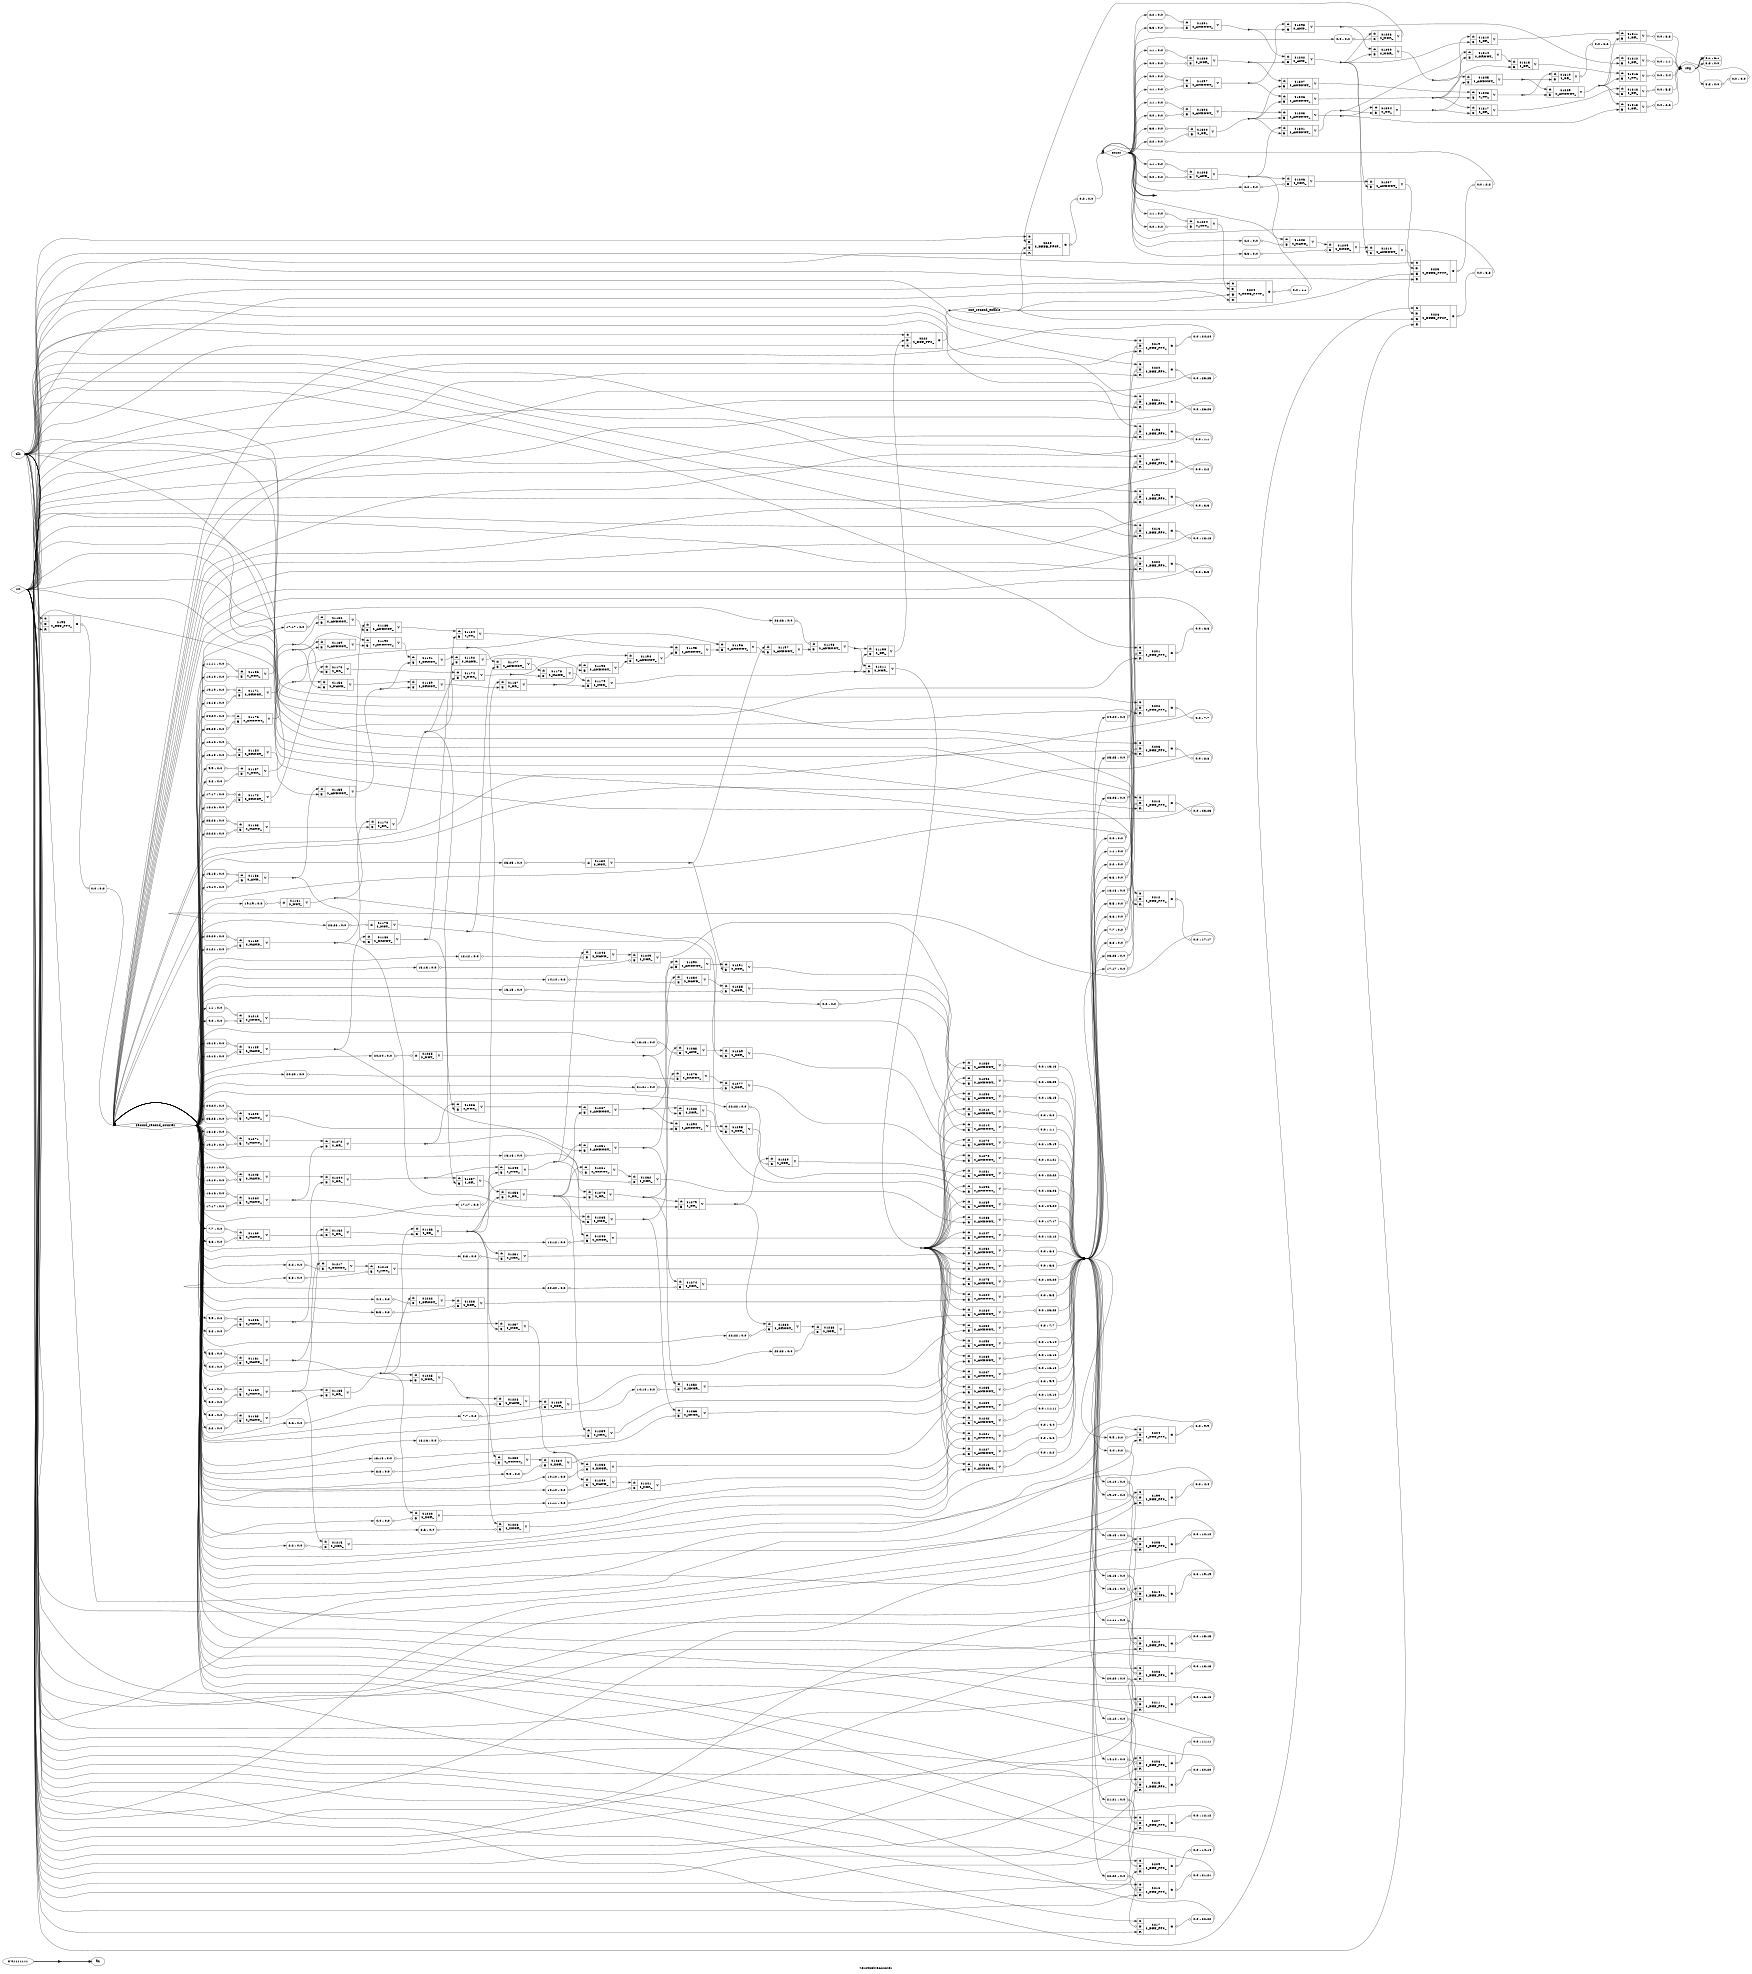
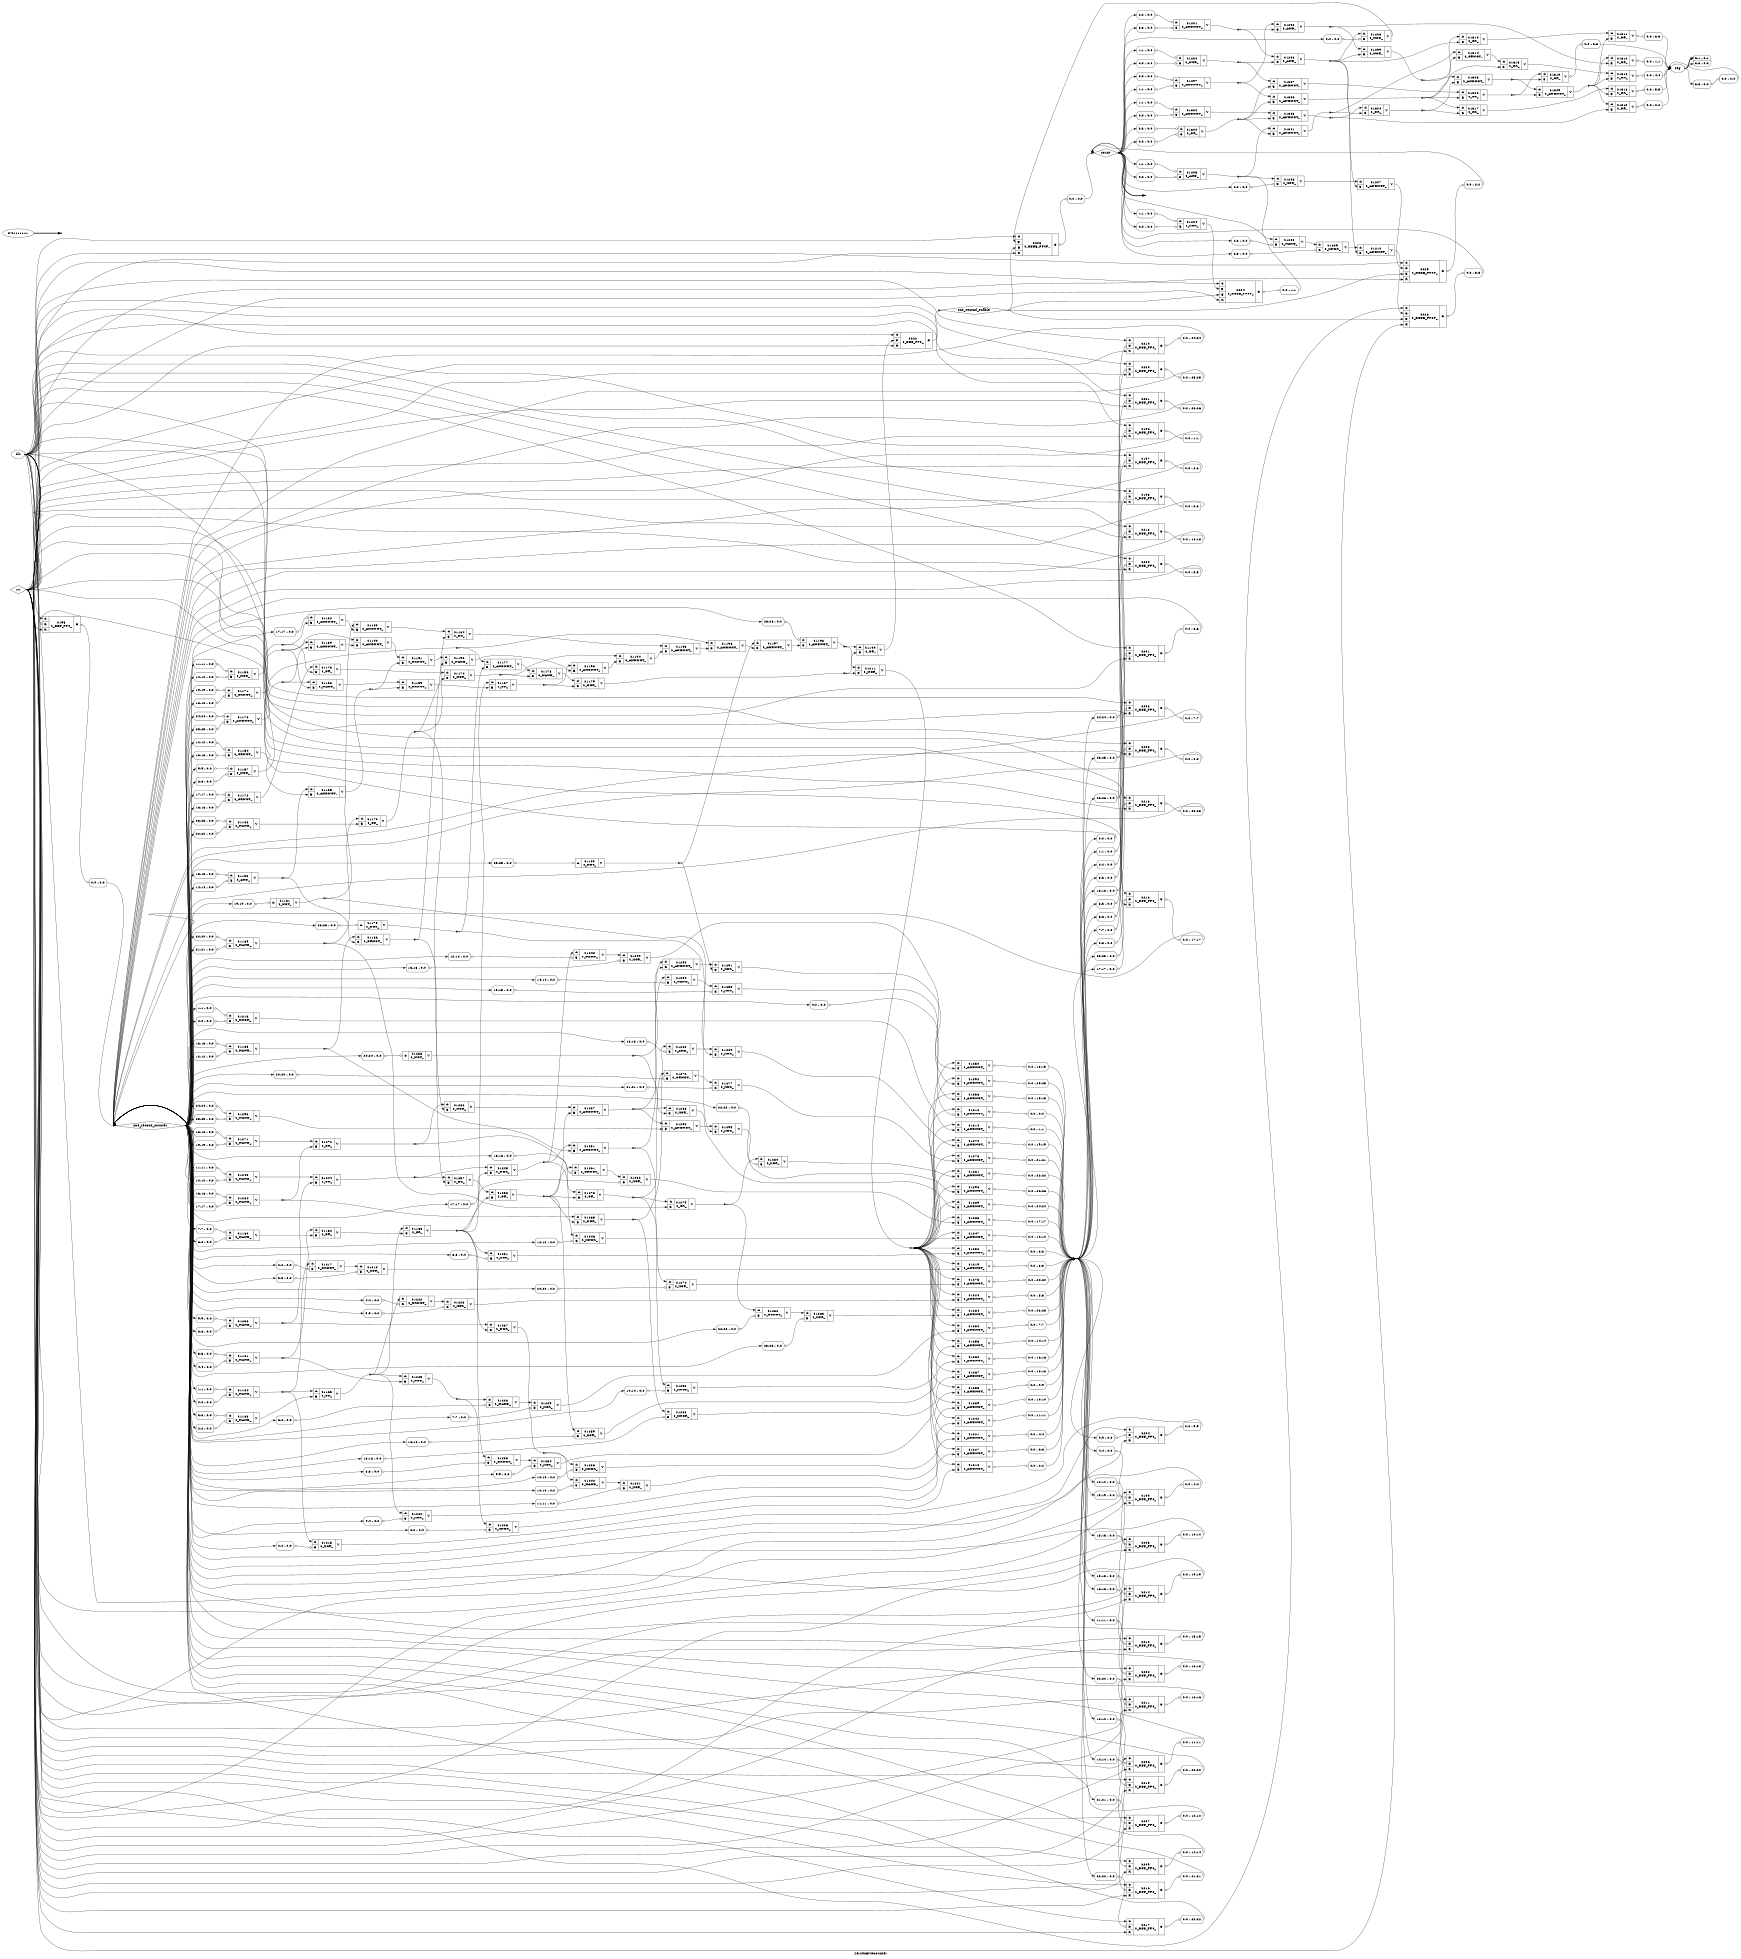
(156, 1125) -> (150, 1126)
(98, 1961) -> none
